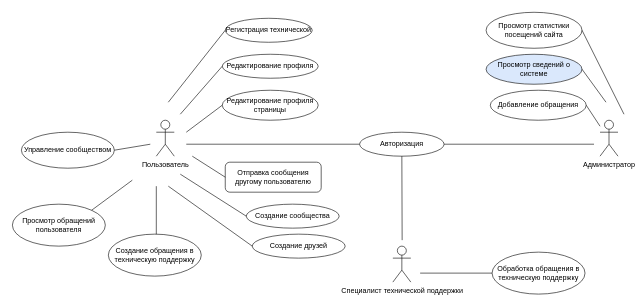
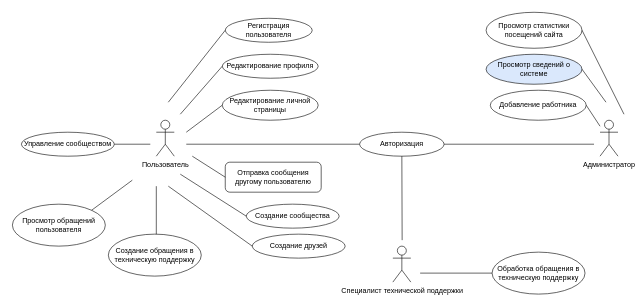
(269, 30) -> (269, 30)
(270, 105) -> (270, 105)
(539, 105) -> (539, 105)
(68, 150) -> (68, 144)
